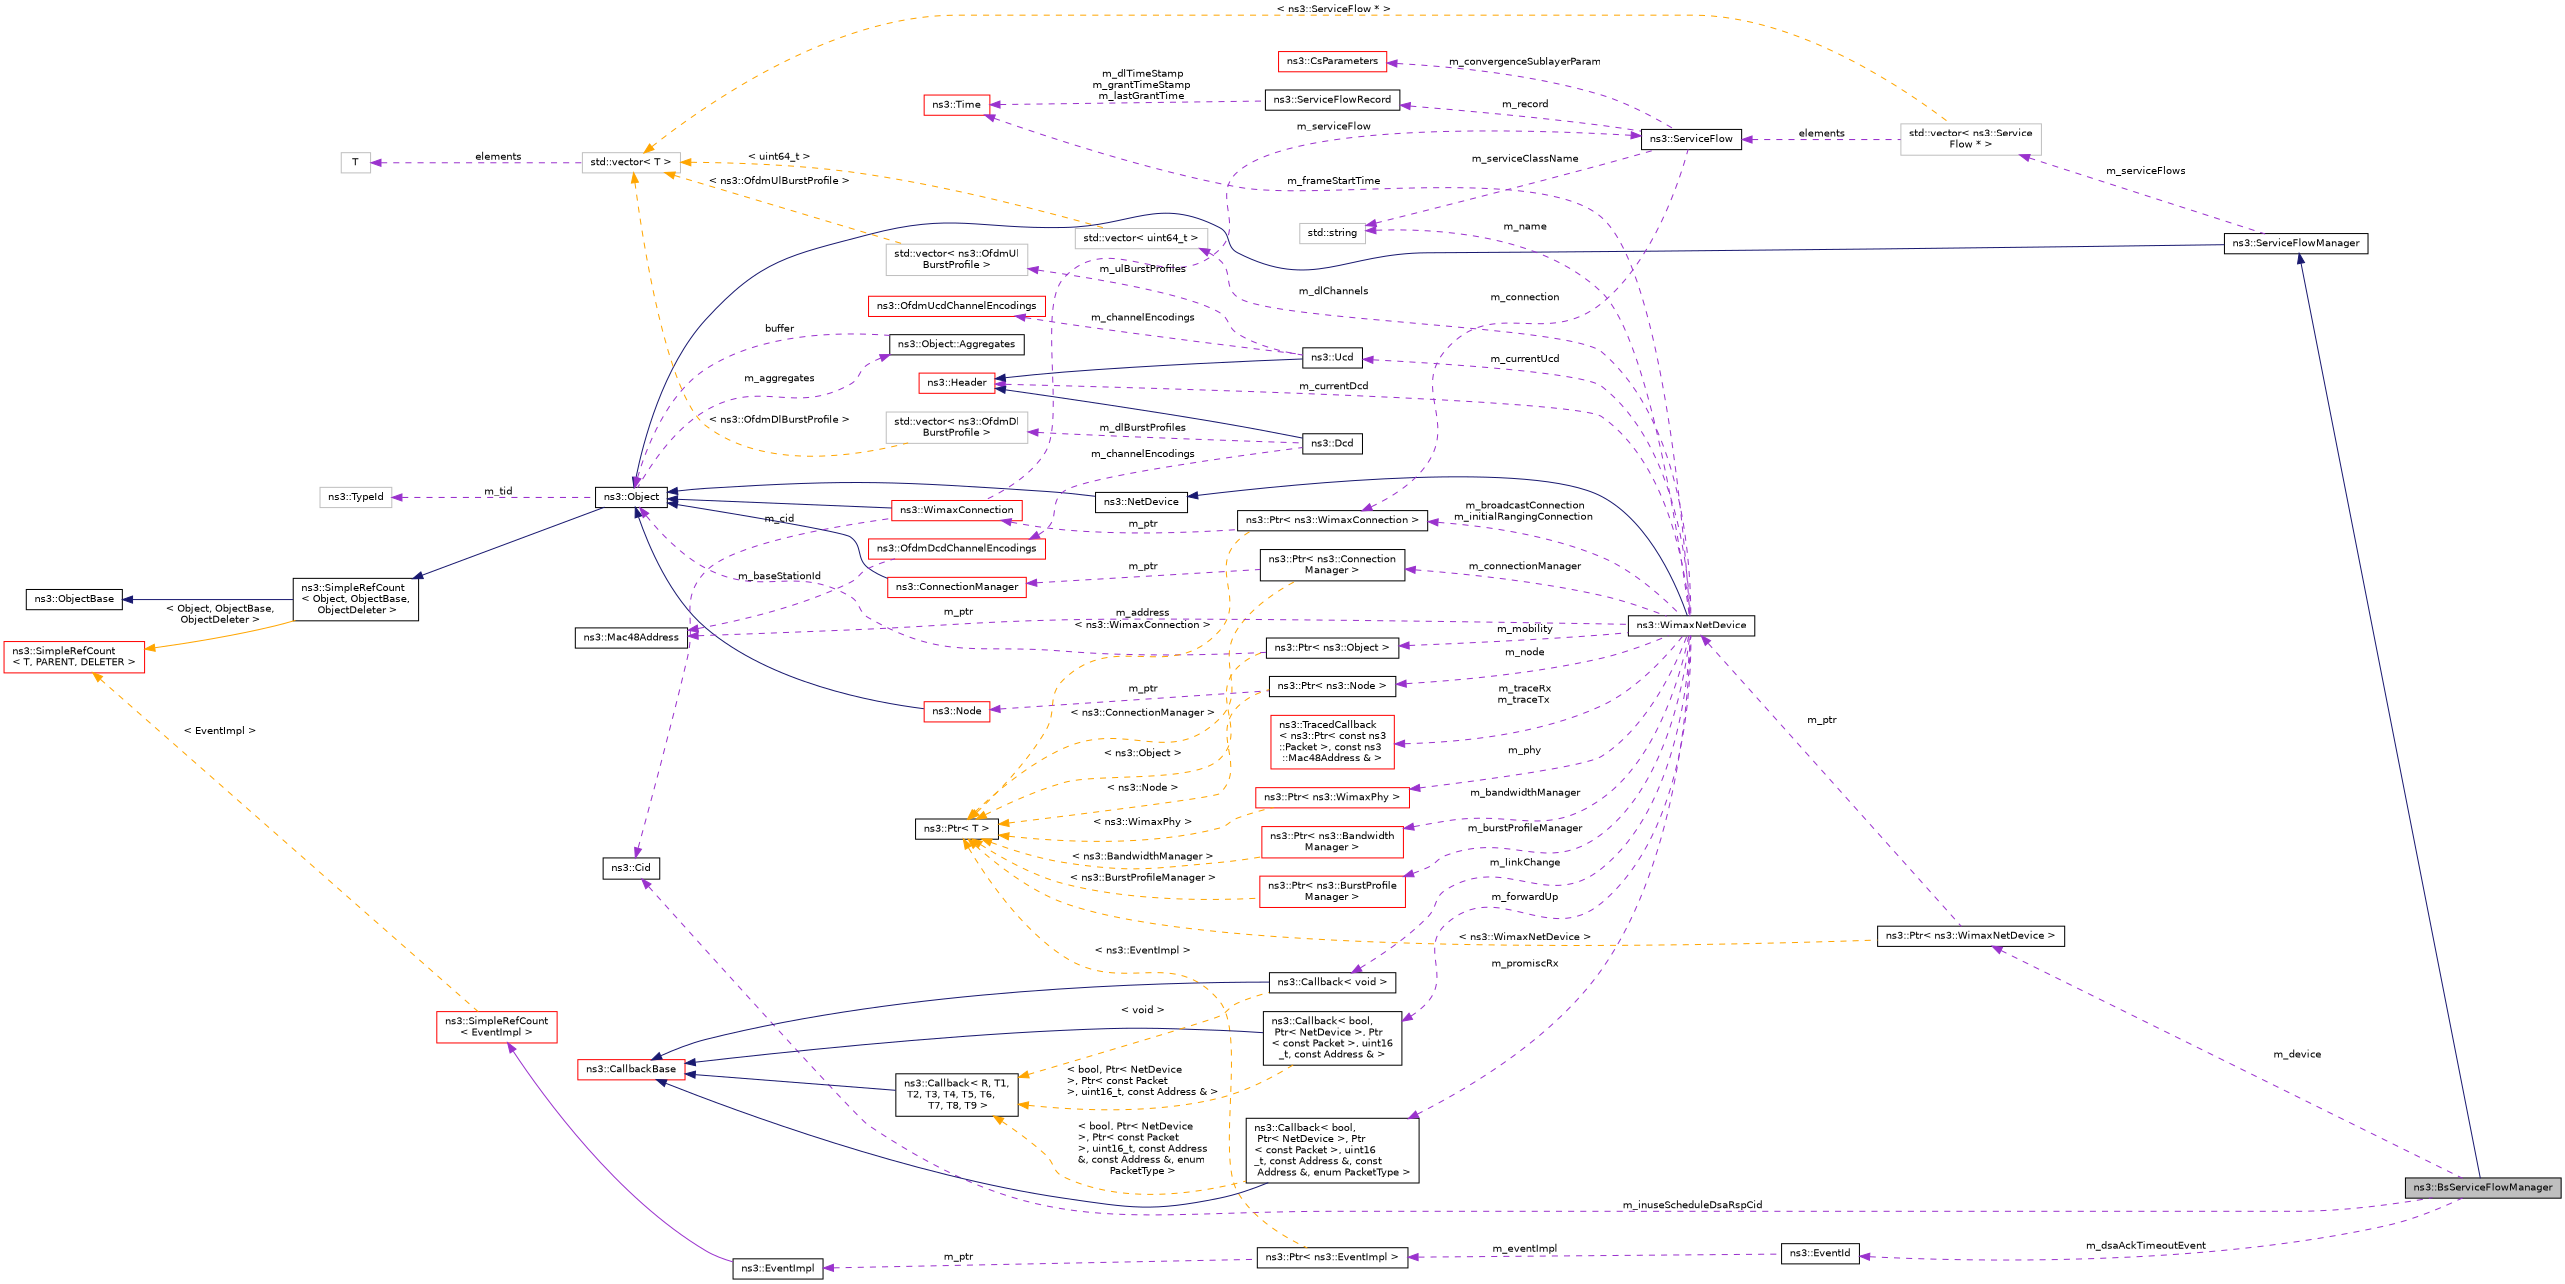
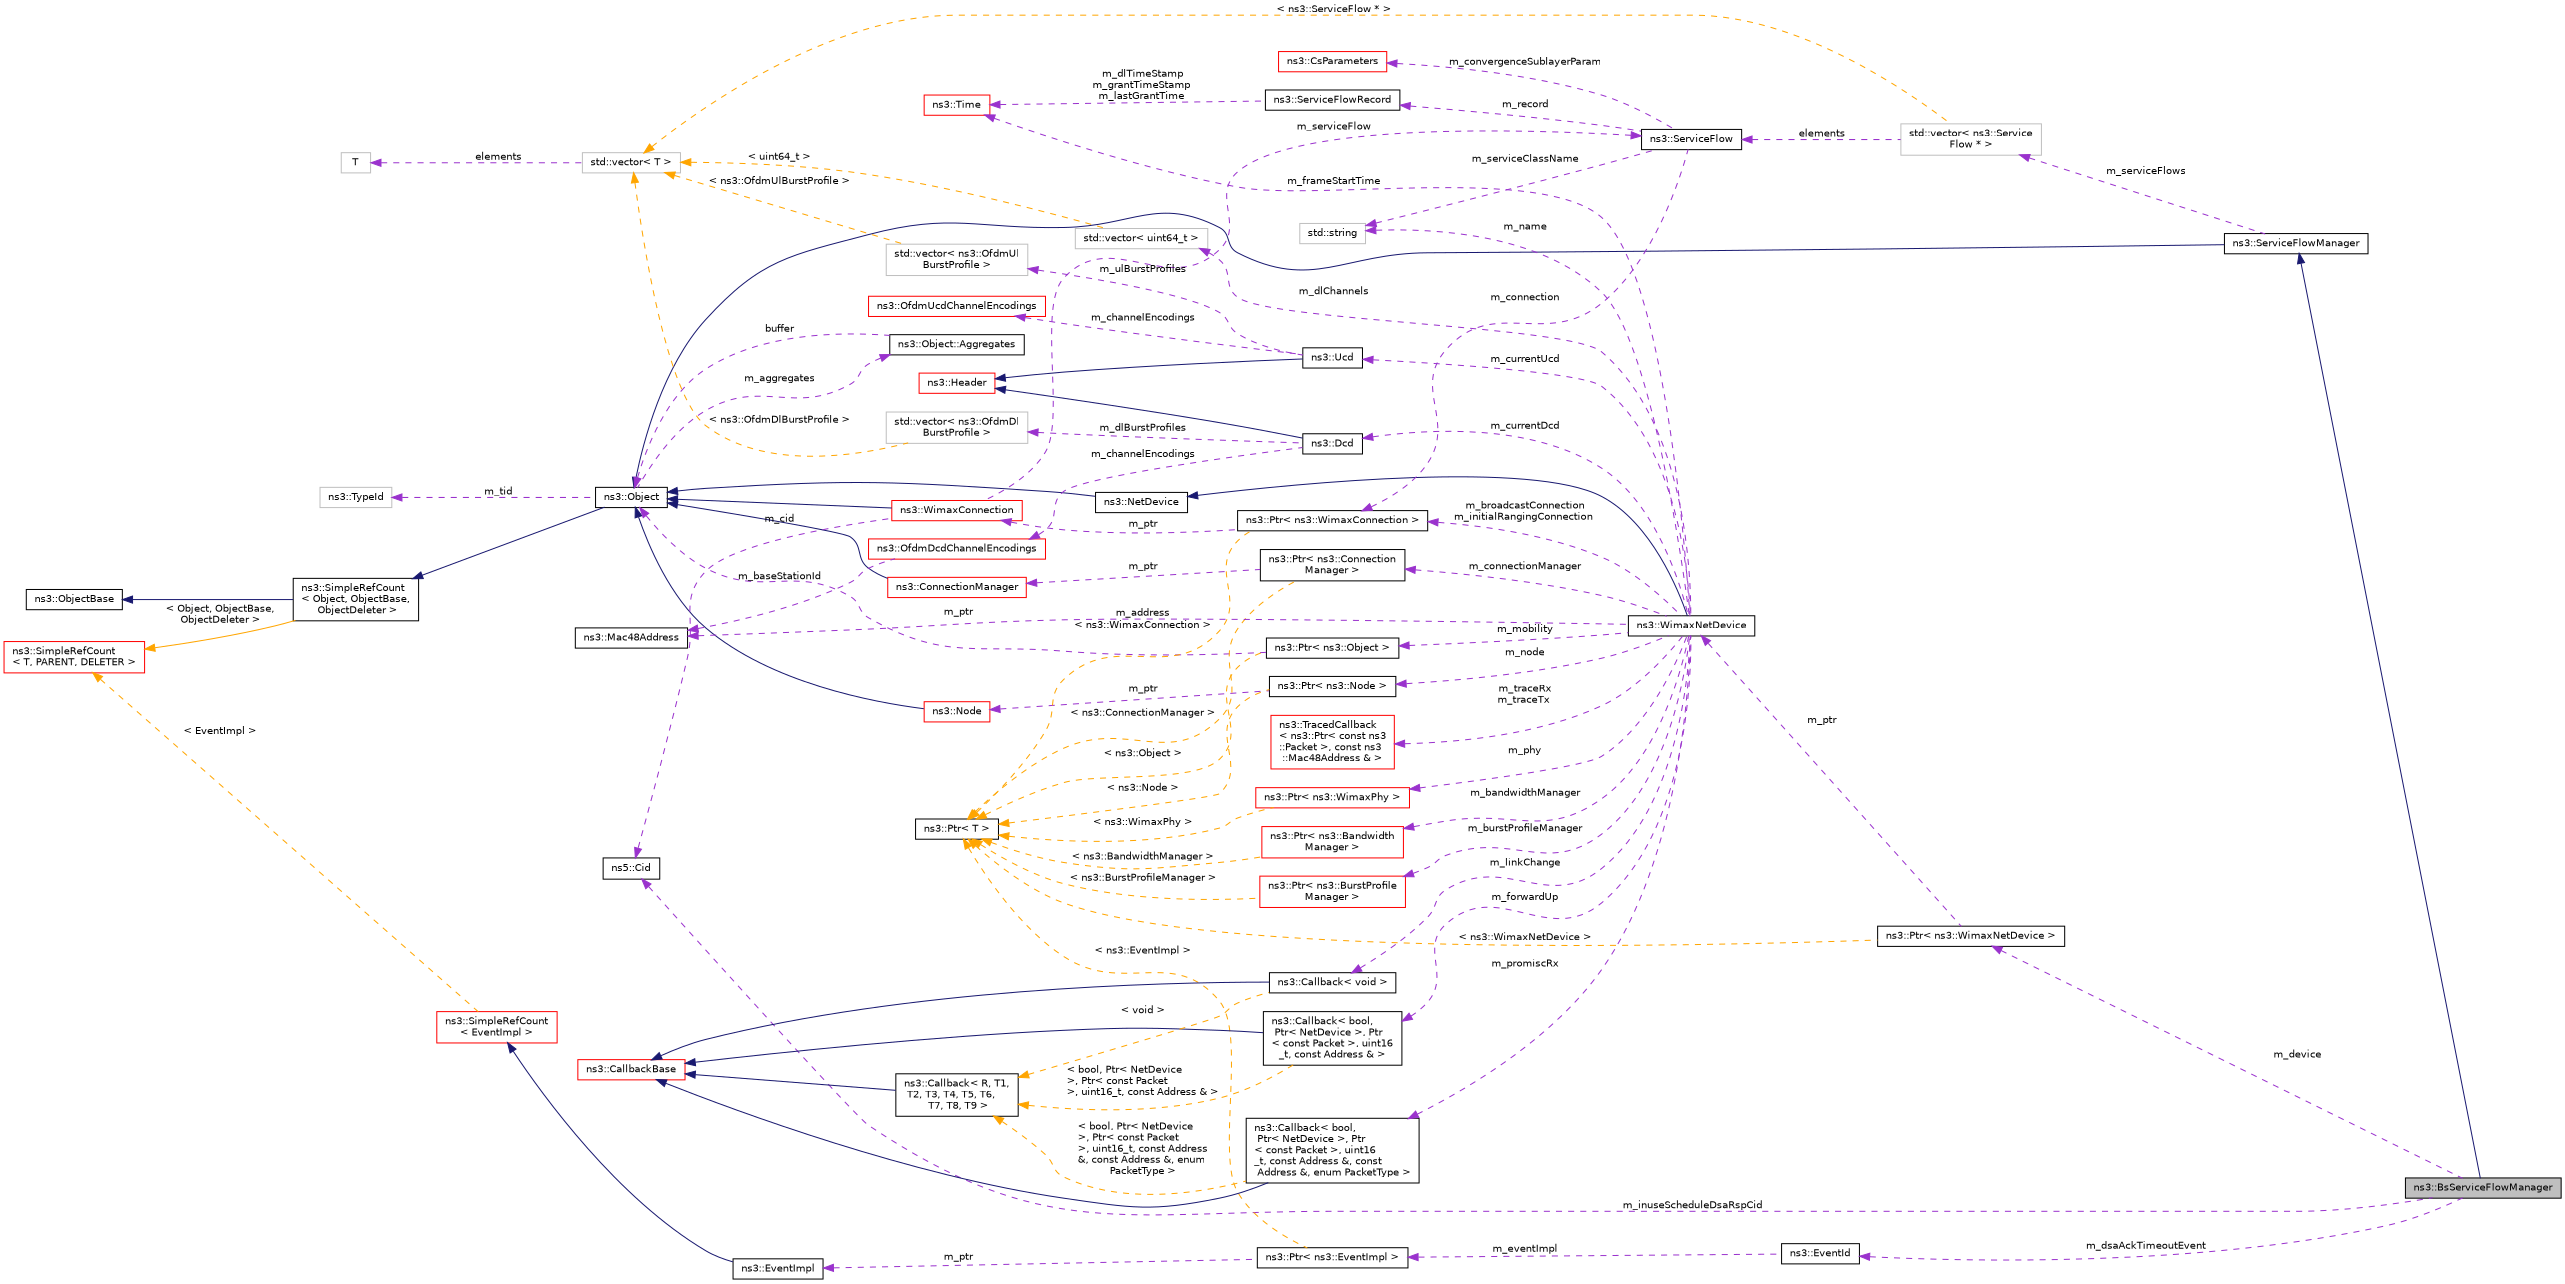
(1416, 399) -> (1575, 454)
(631, 869) -> (631, 869)
(609, 1172) -> (609, 1172)
